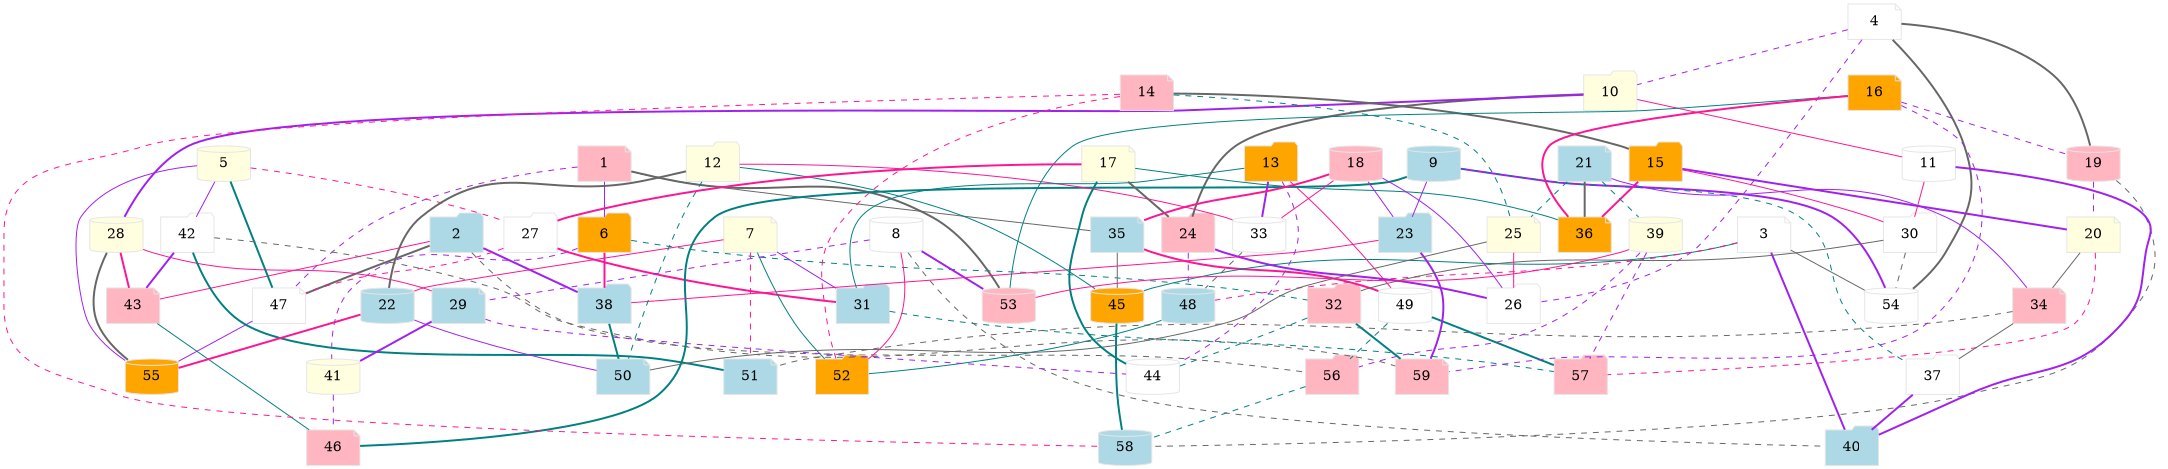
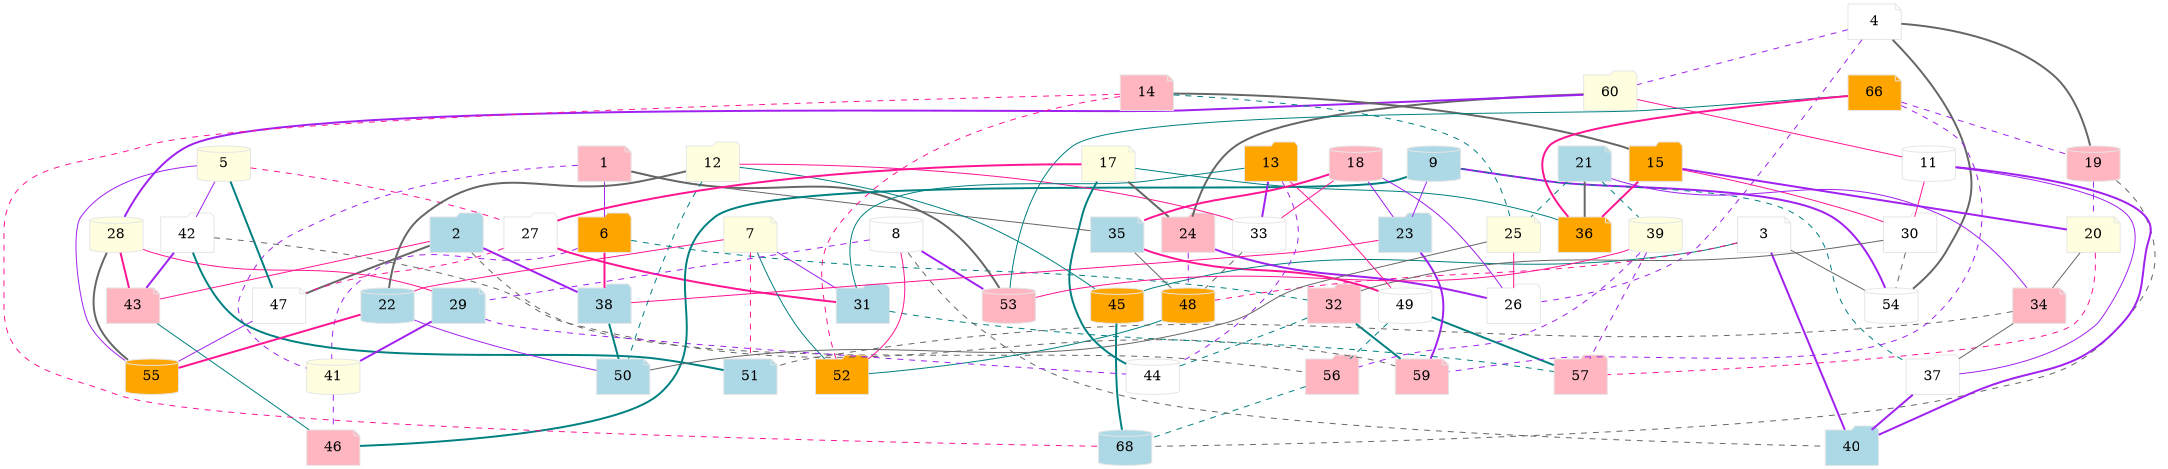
(1610, 93) -> (1610, 93)
(1875, 93) -> (1875, 93)
(439, 195) -> (341, 212)
none -> (2132, 257)
(1117, 272) -> (1153, 270)
(1188, 306) -> (1188, 306)
(1125, 448) -> (1125, 448)
